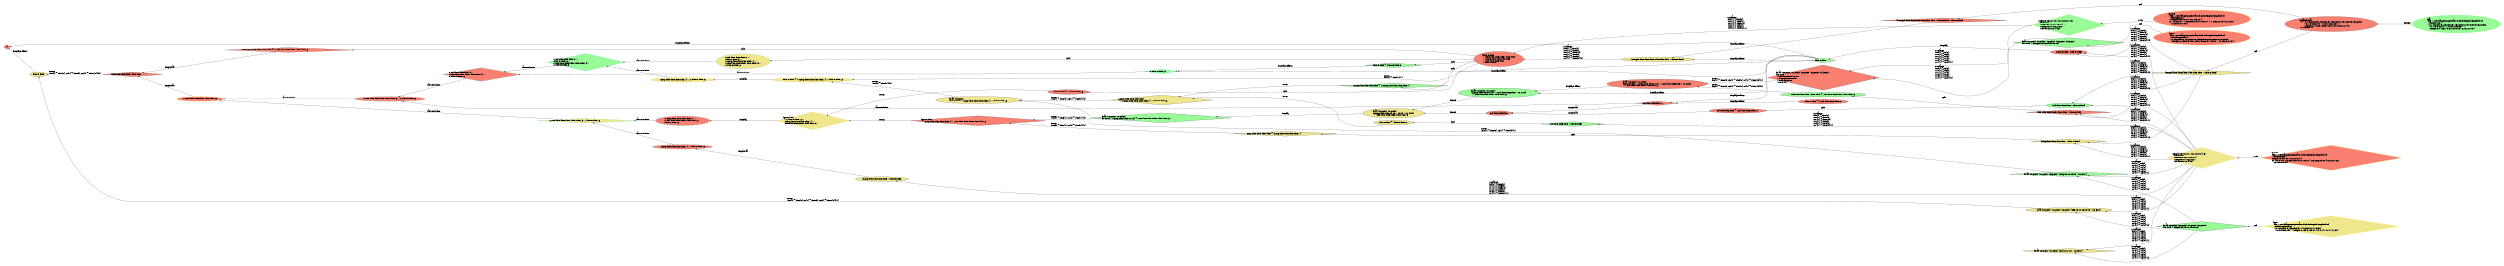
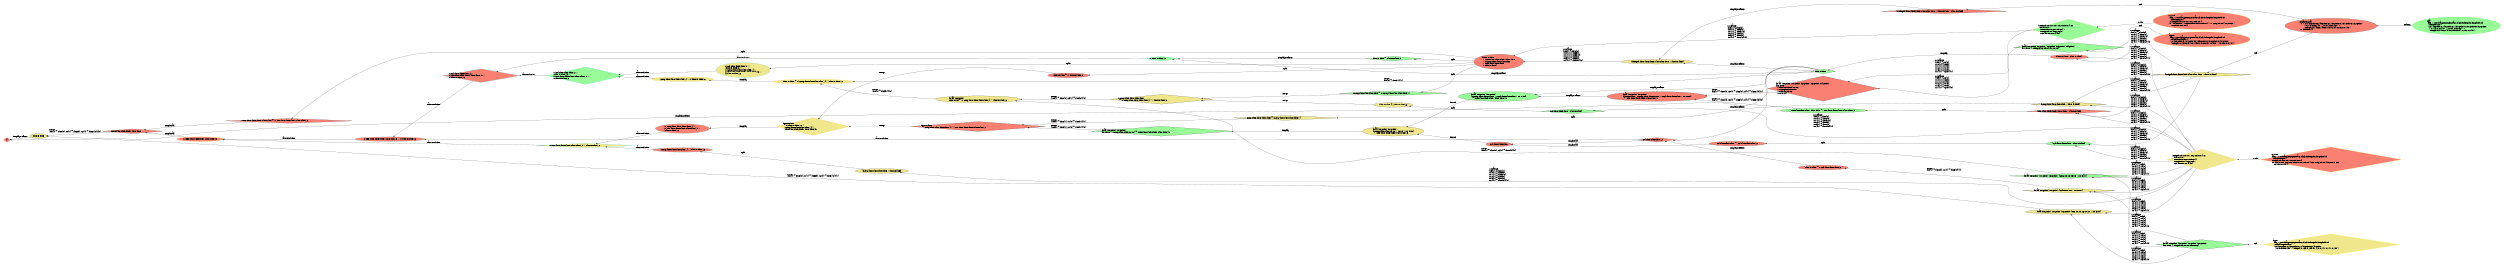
(743, 151) -> (743, 153)
none -> (1952, 176)
